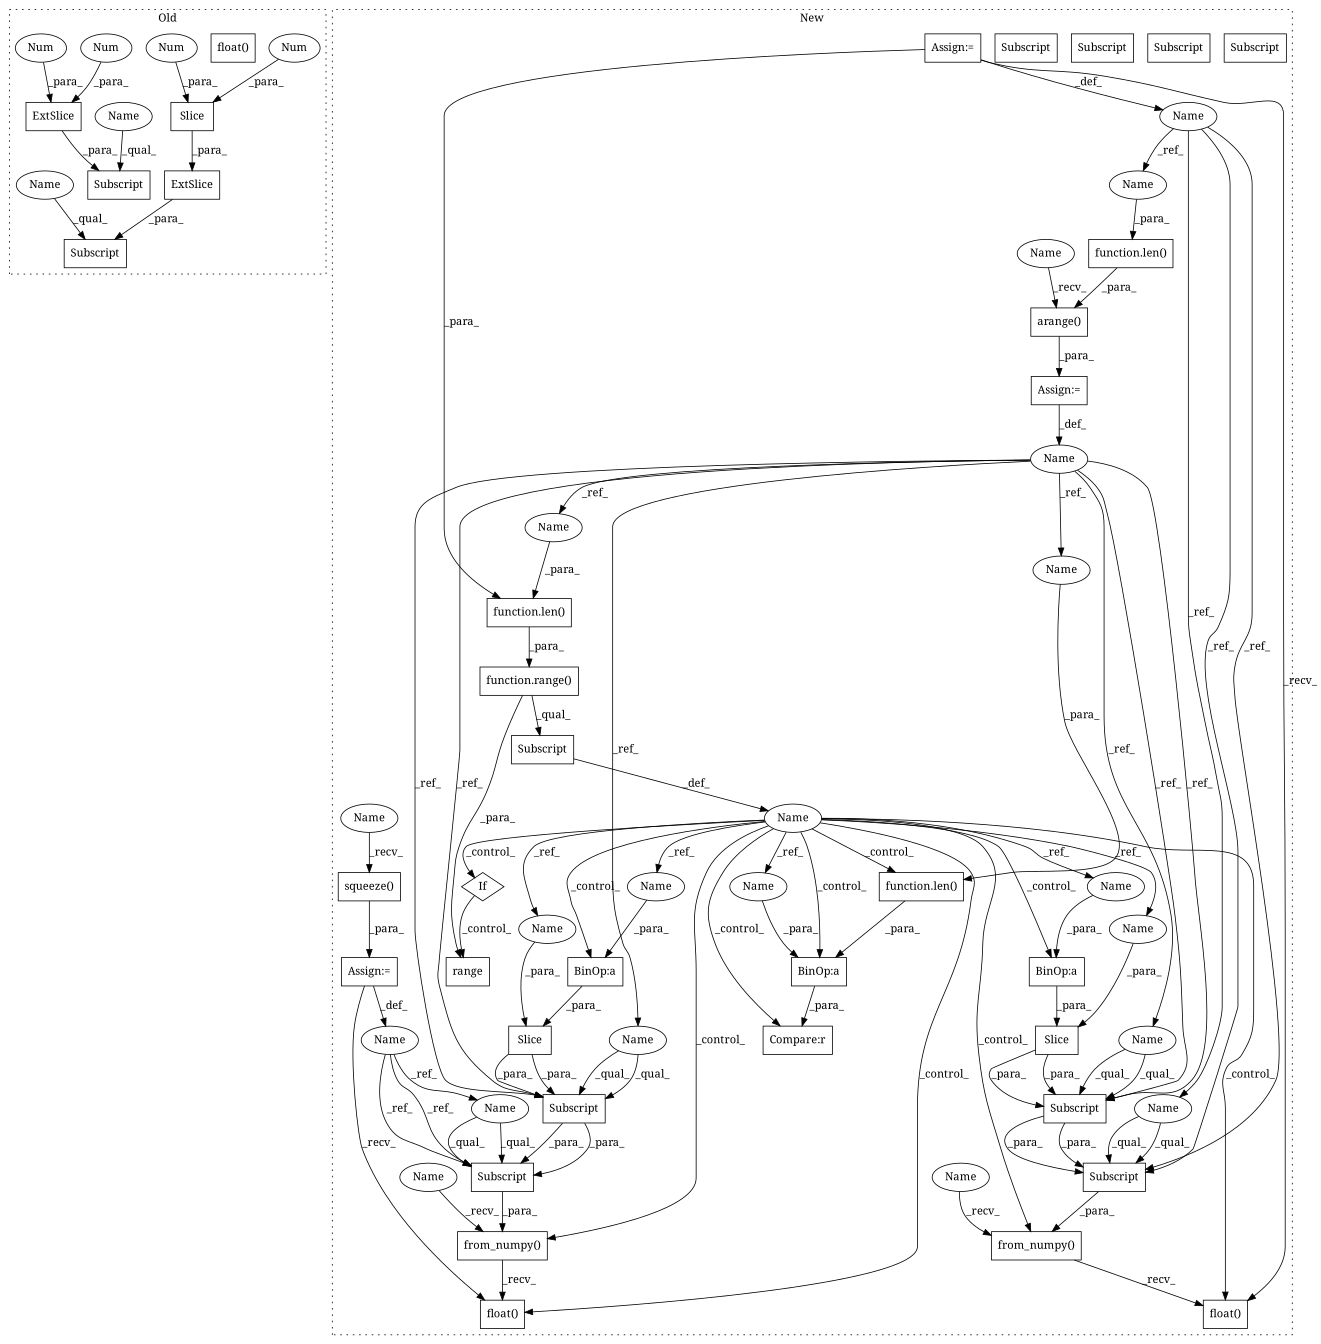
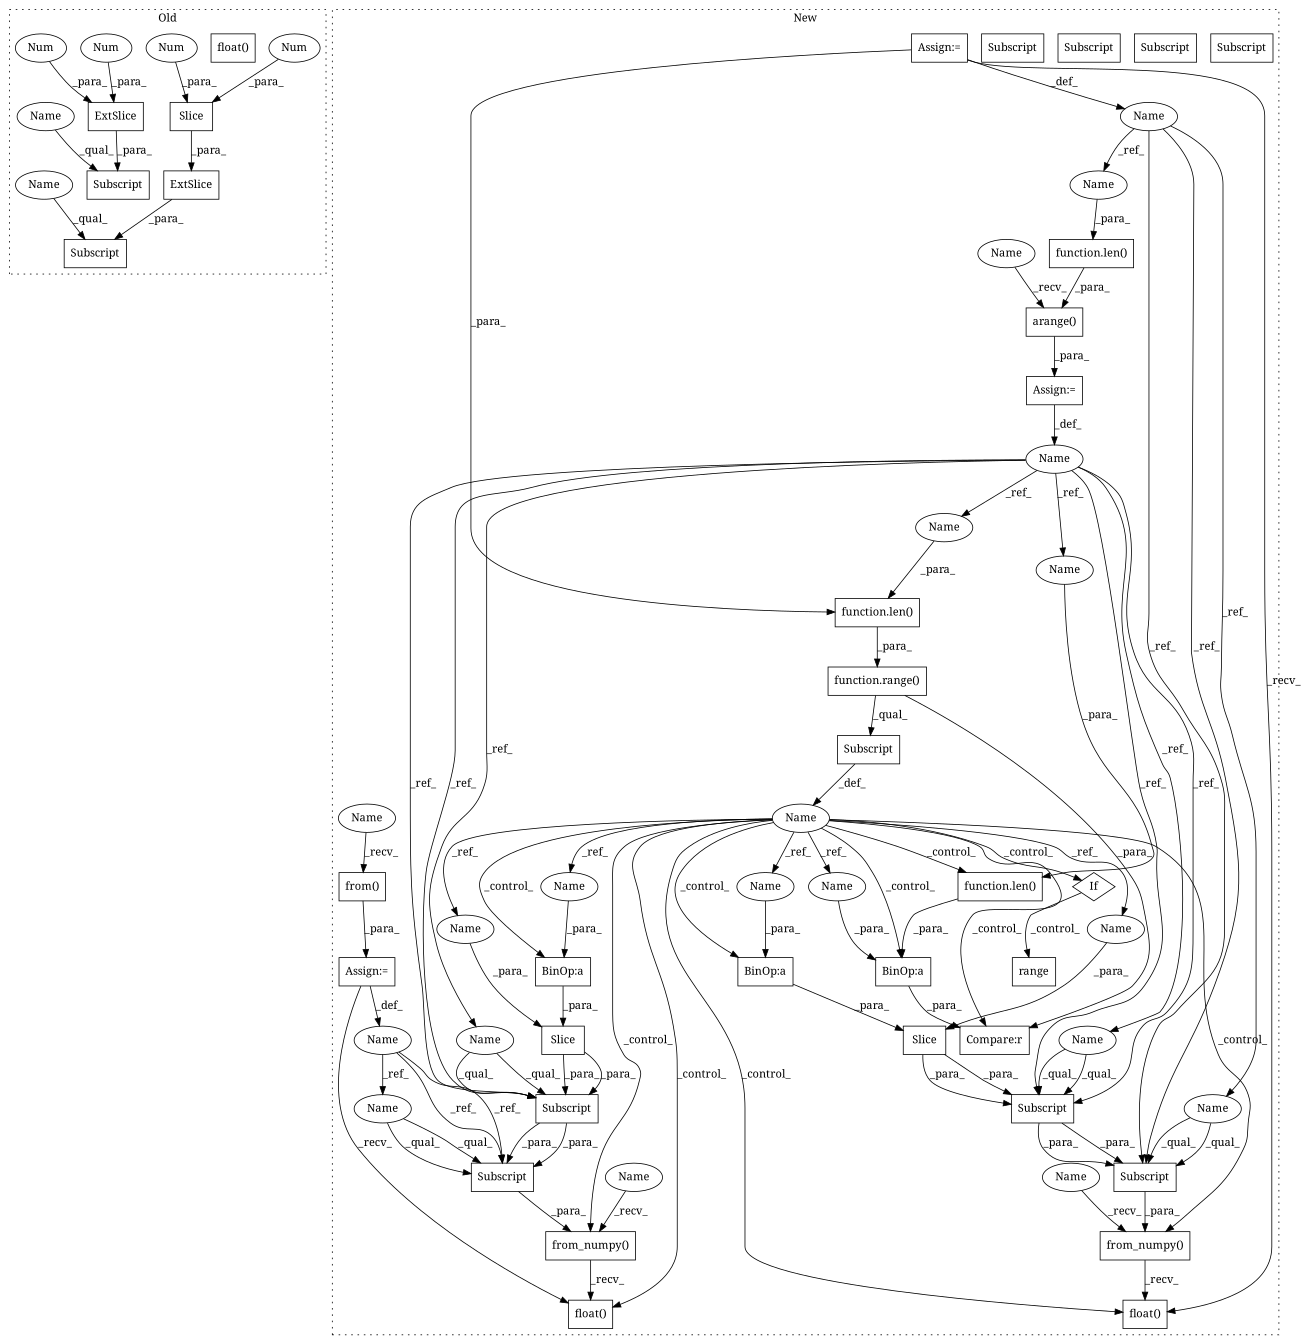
(472, 820) -> (1109, 848)
(369, 887) -> (362, 887)
